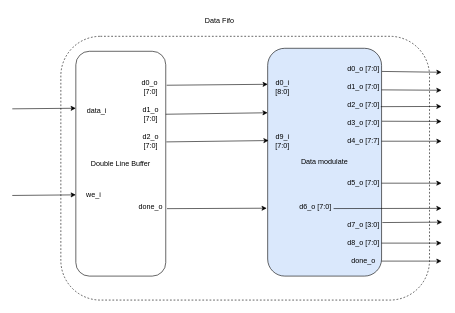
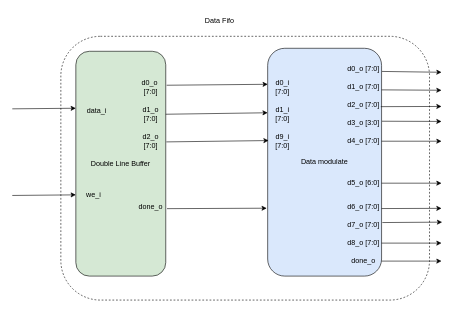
(283, 87) -> (283, 87)
none -> (283, 114)
(364, 123) -> (364, 123)
(364, 141) -> (364, 141)
(121, 164) -> (121, 164)
(364, 183) -> (364, 183)
(316, 207) -> (364, 207)
(364, 225) -> (364, 225)
